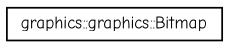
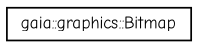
(115, 24) -> (99, 24)
